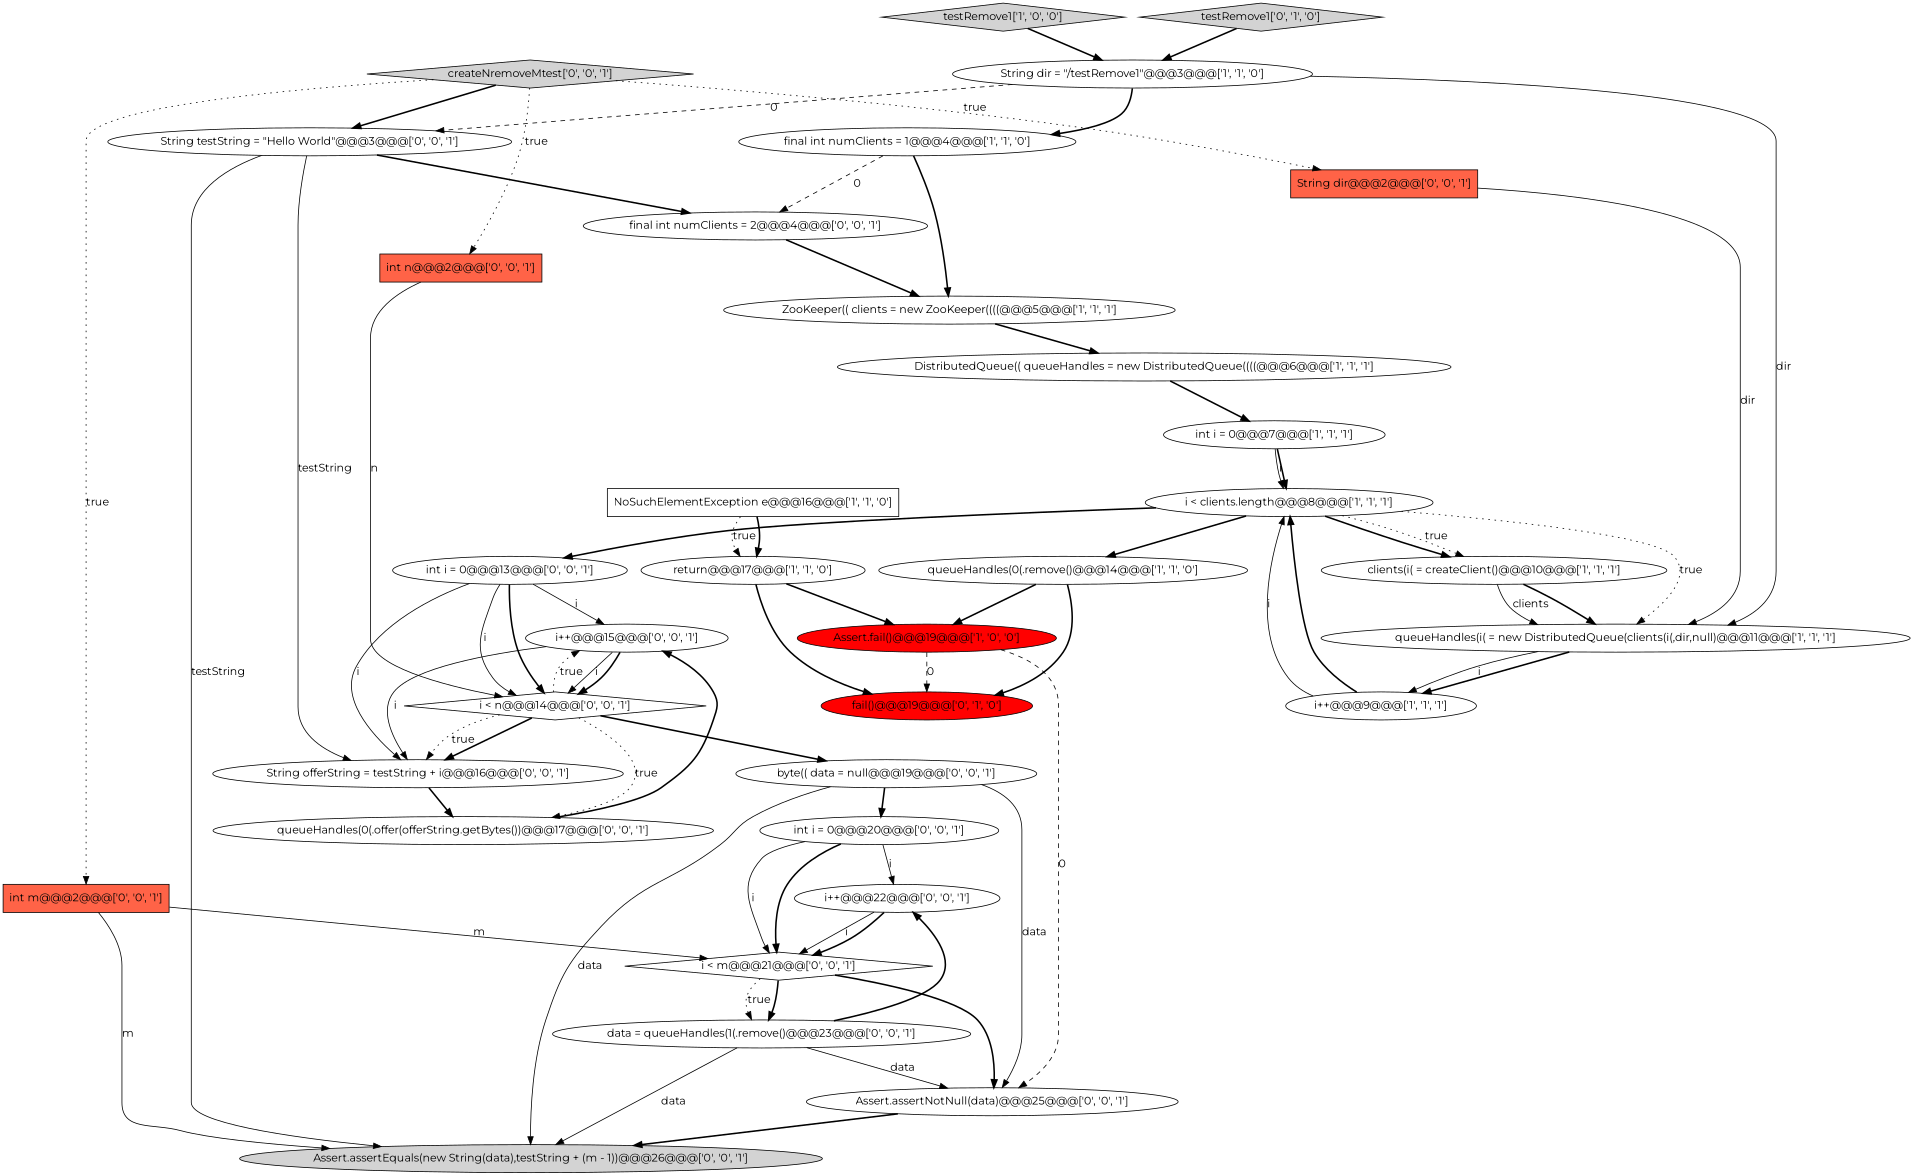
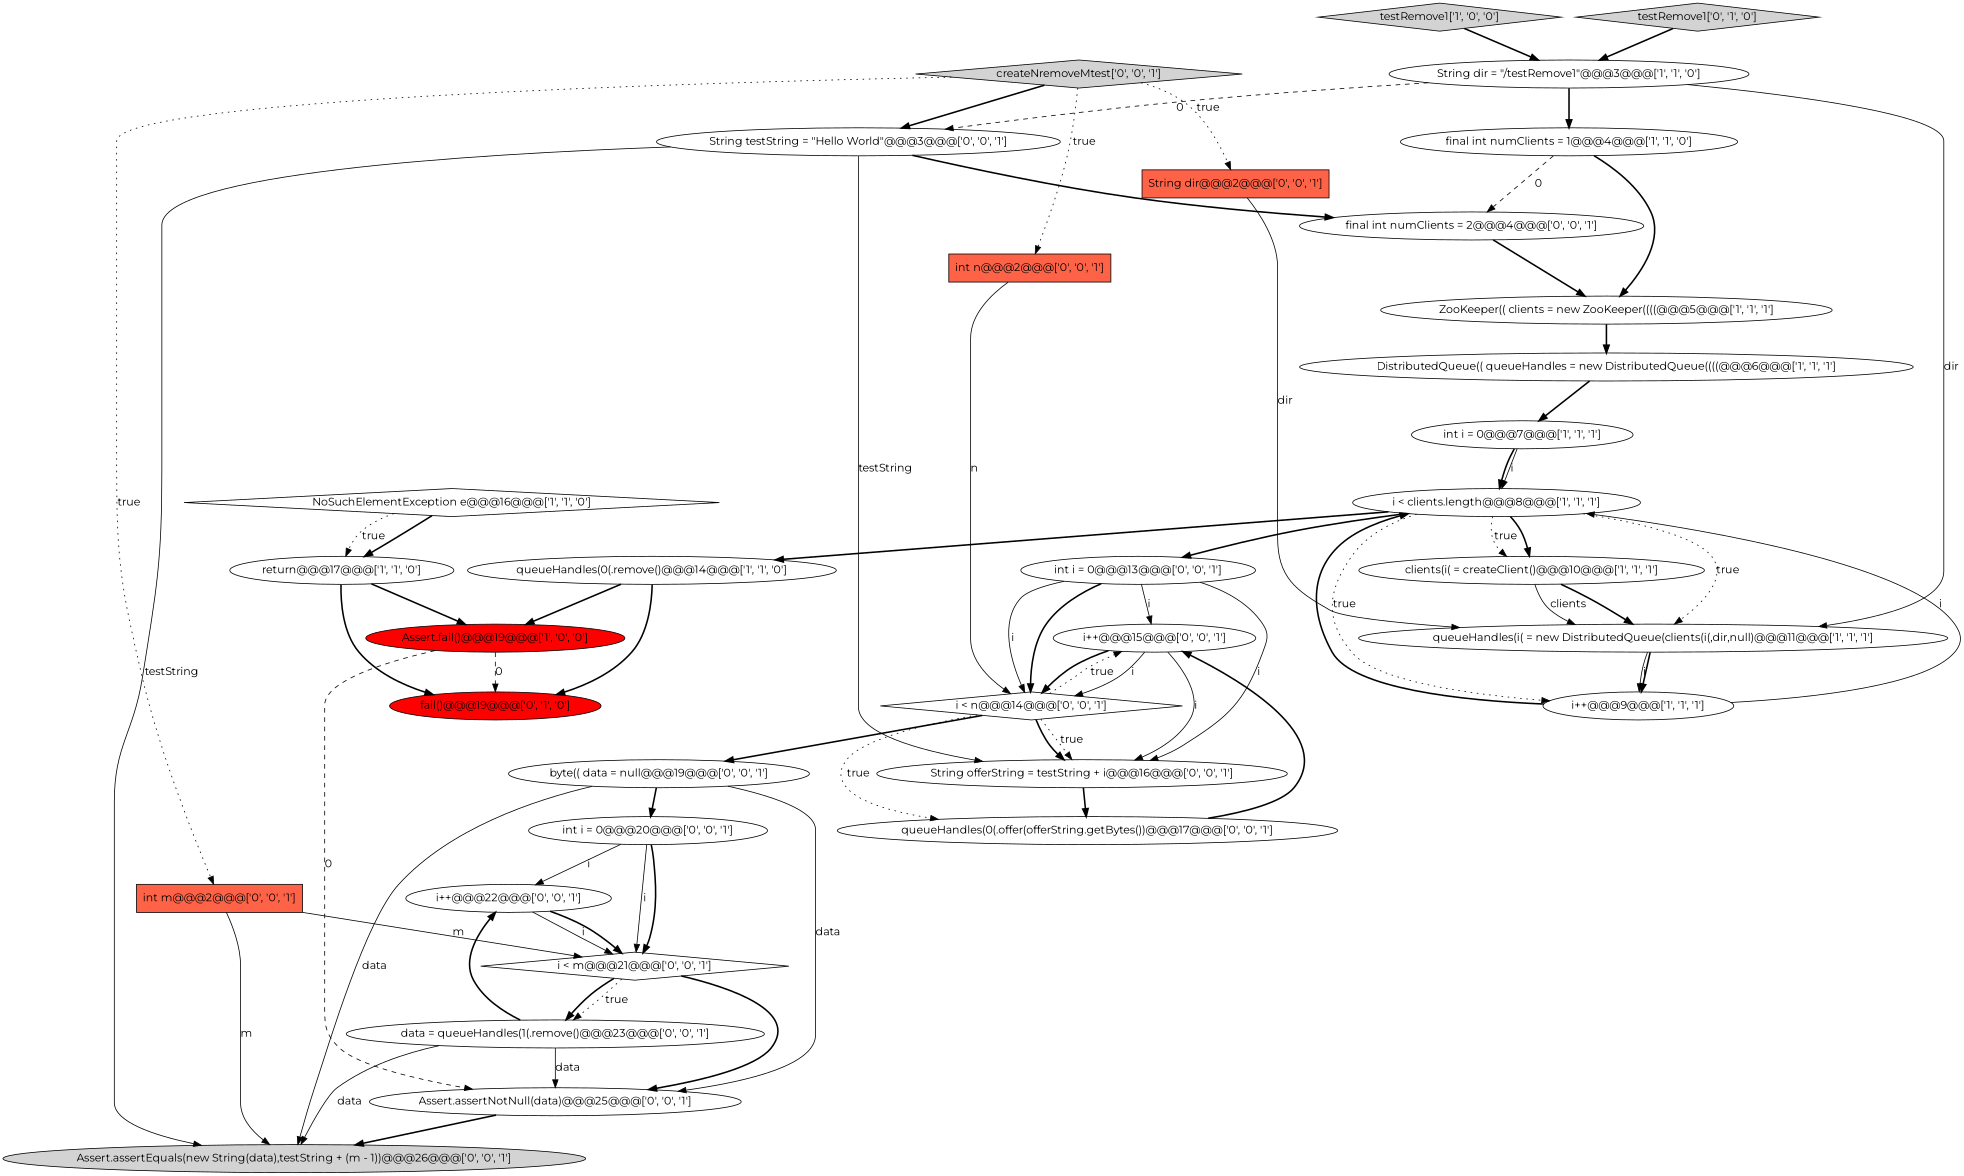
(753, 503) -> (452, 503)
none -> (1357, 657)
